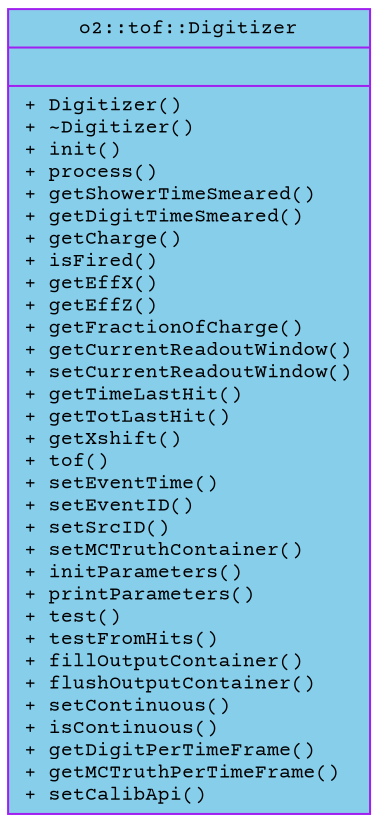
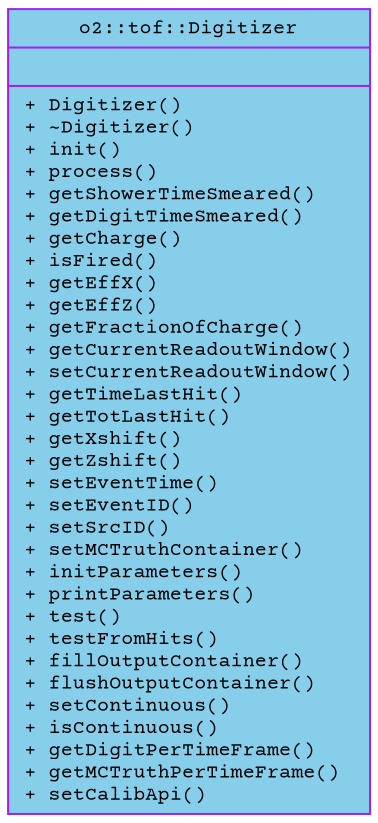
(68, 460) -> (104, 460)
